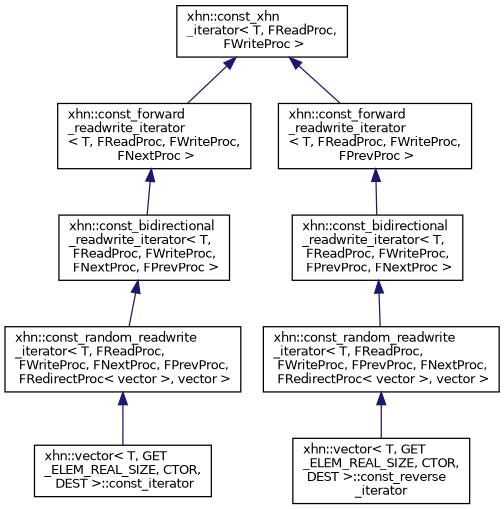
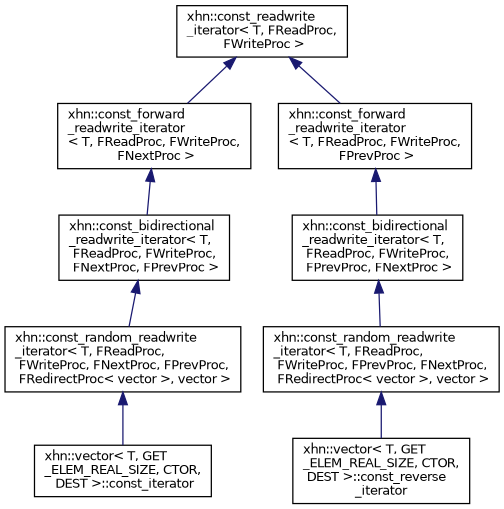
(262, 31) -> (262, 31)
